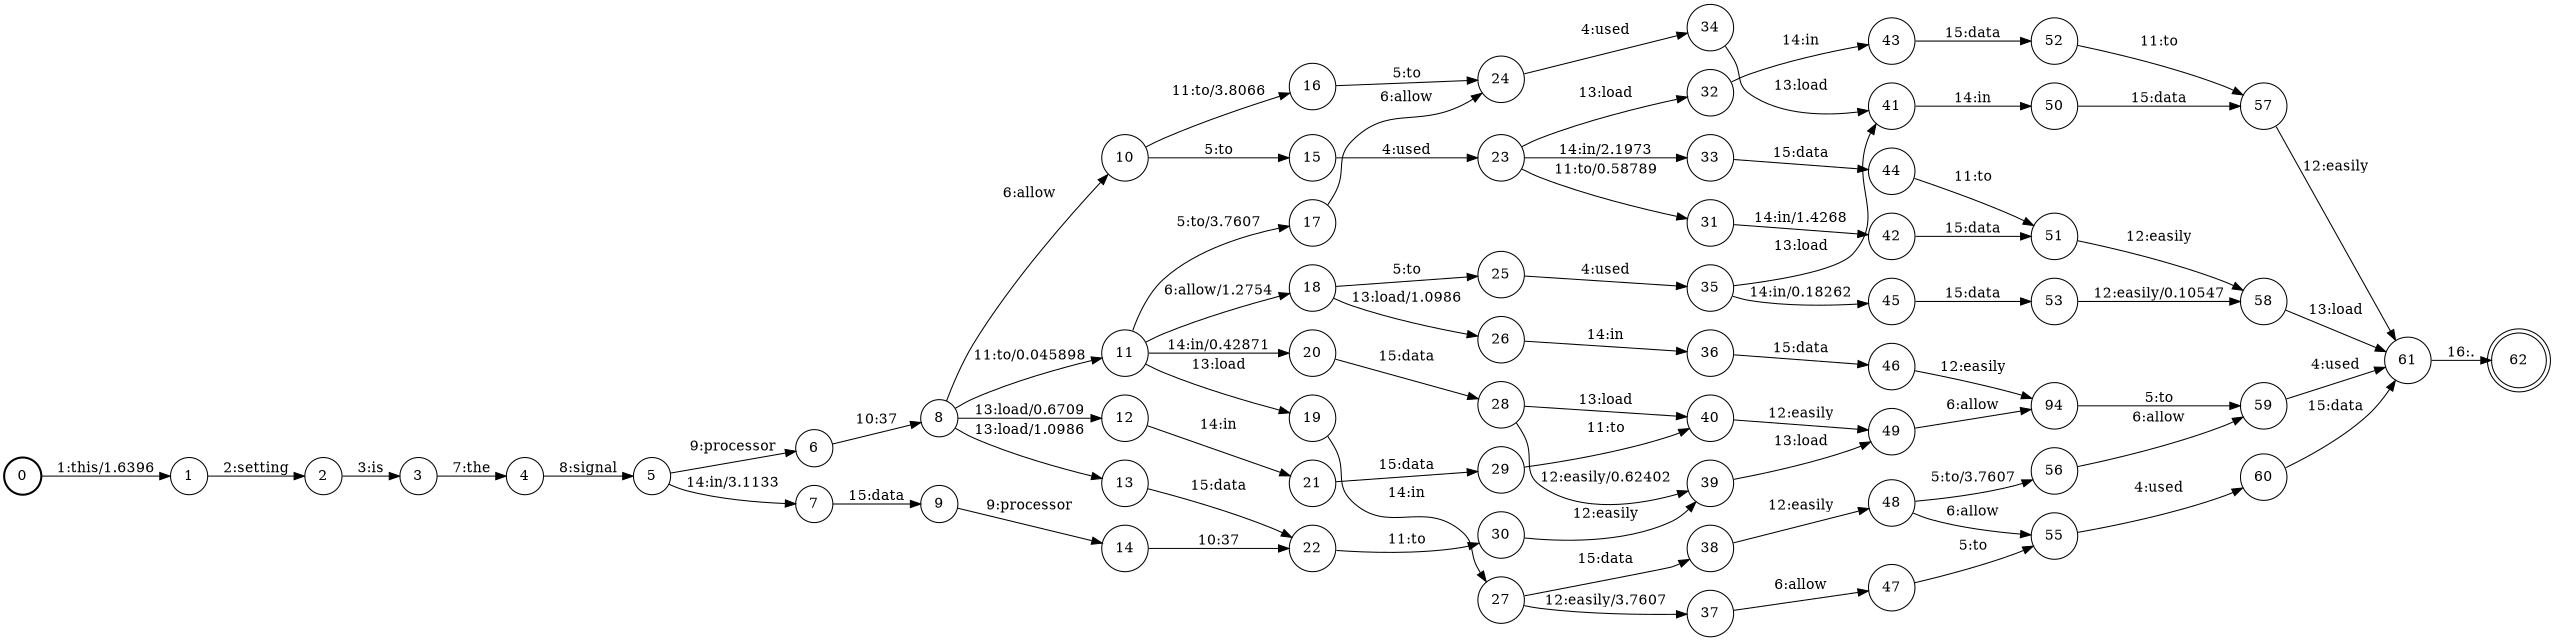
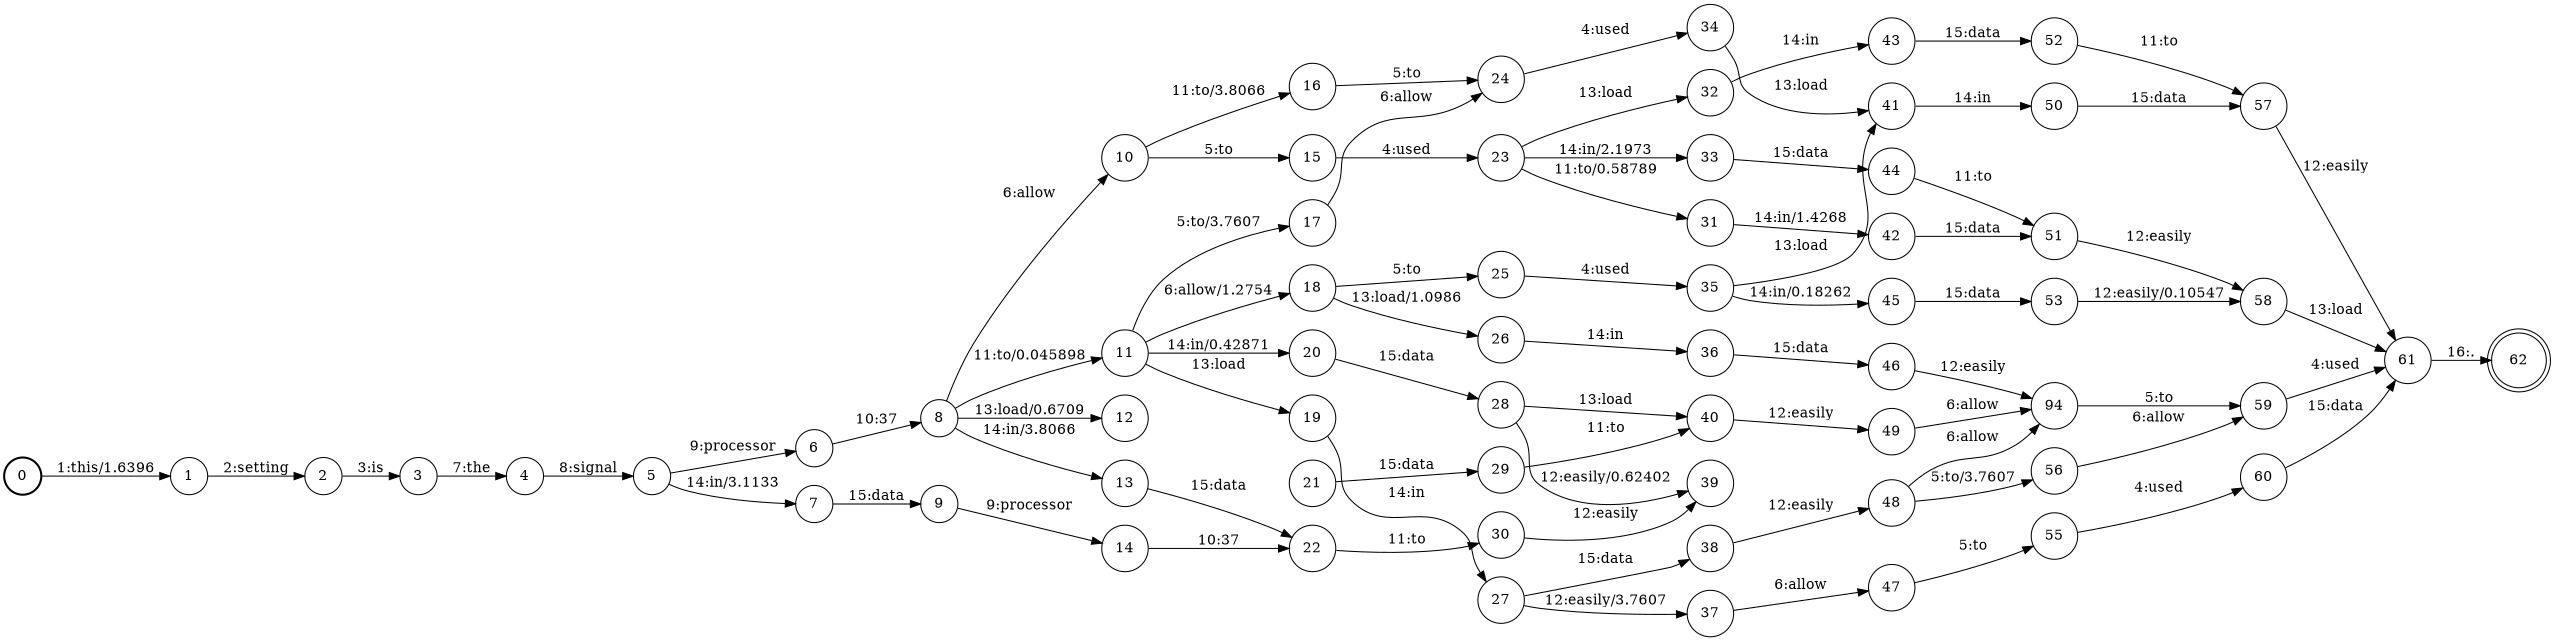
(1030, 430) -> (1030, 430)
(1214, 449) -> none
(1798, 465) -> none
(1966, 527) -> (1970, 458)
